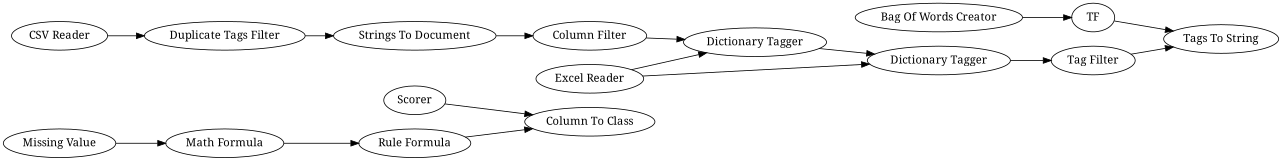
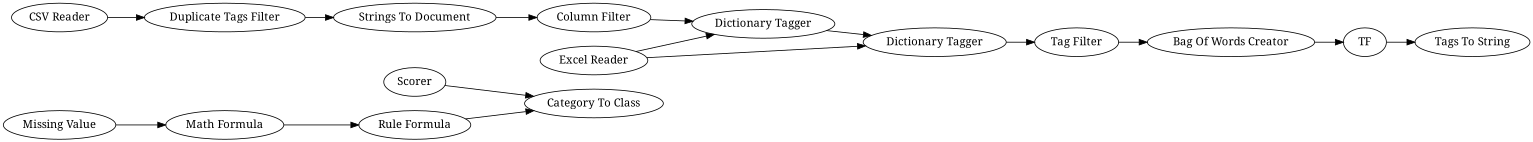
(1148, 51) -> (1129, 42)
(590, 122) -> (594, 103)
